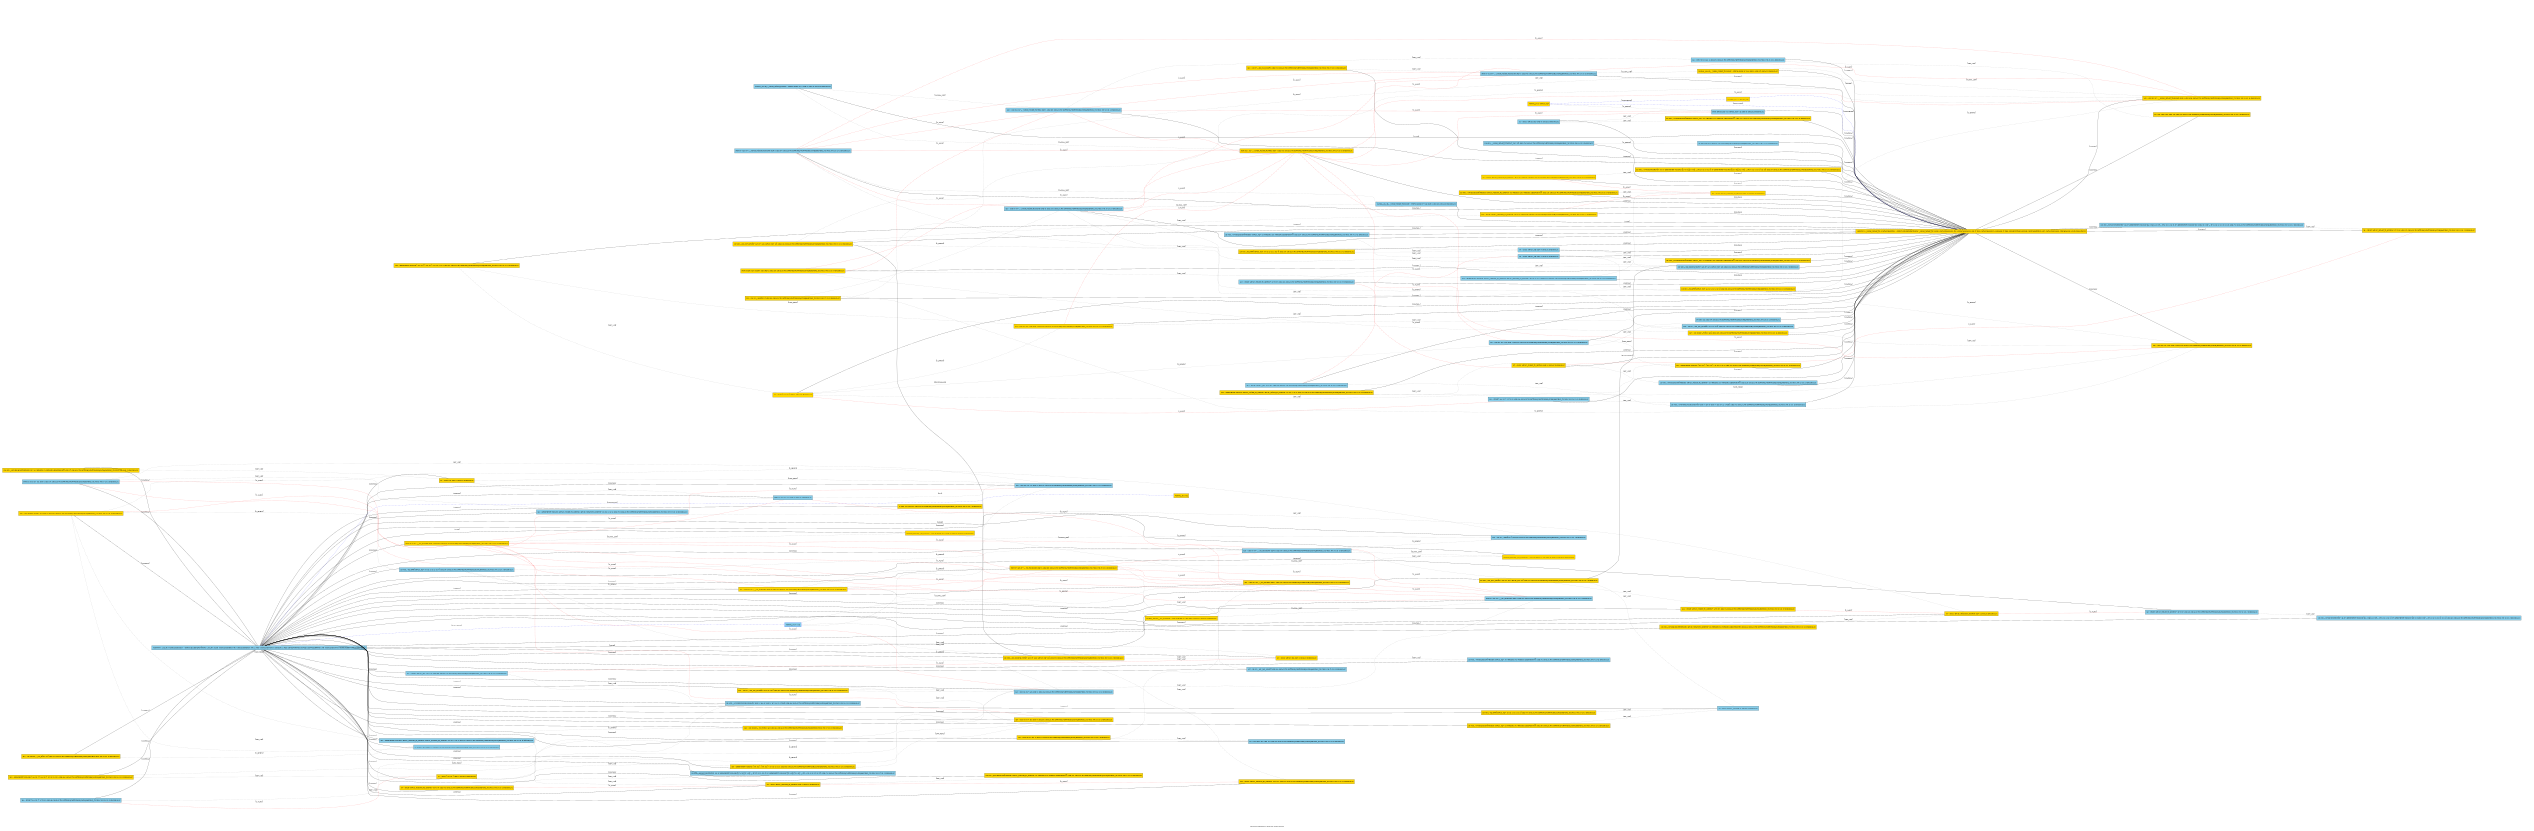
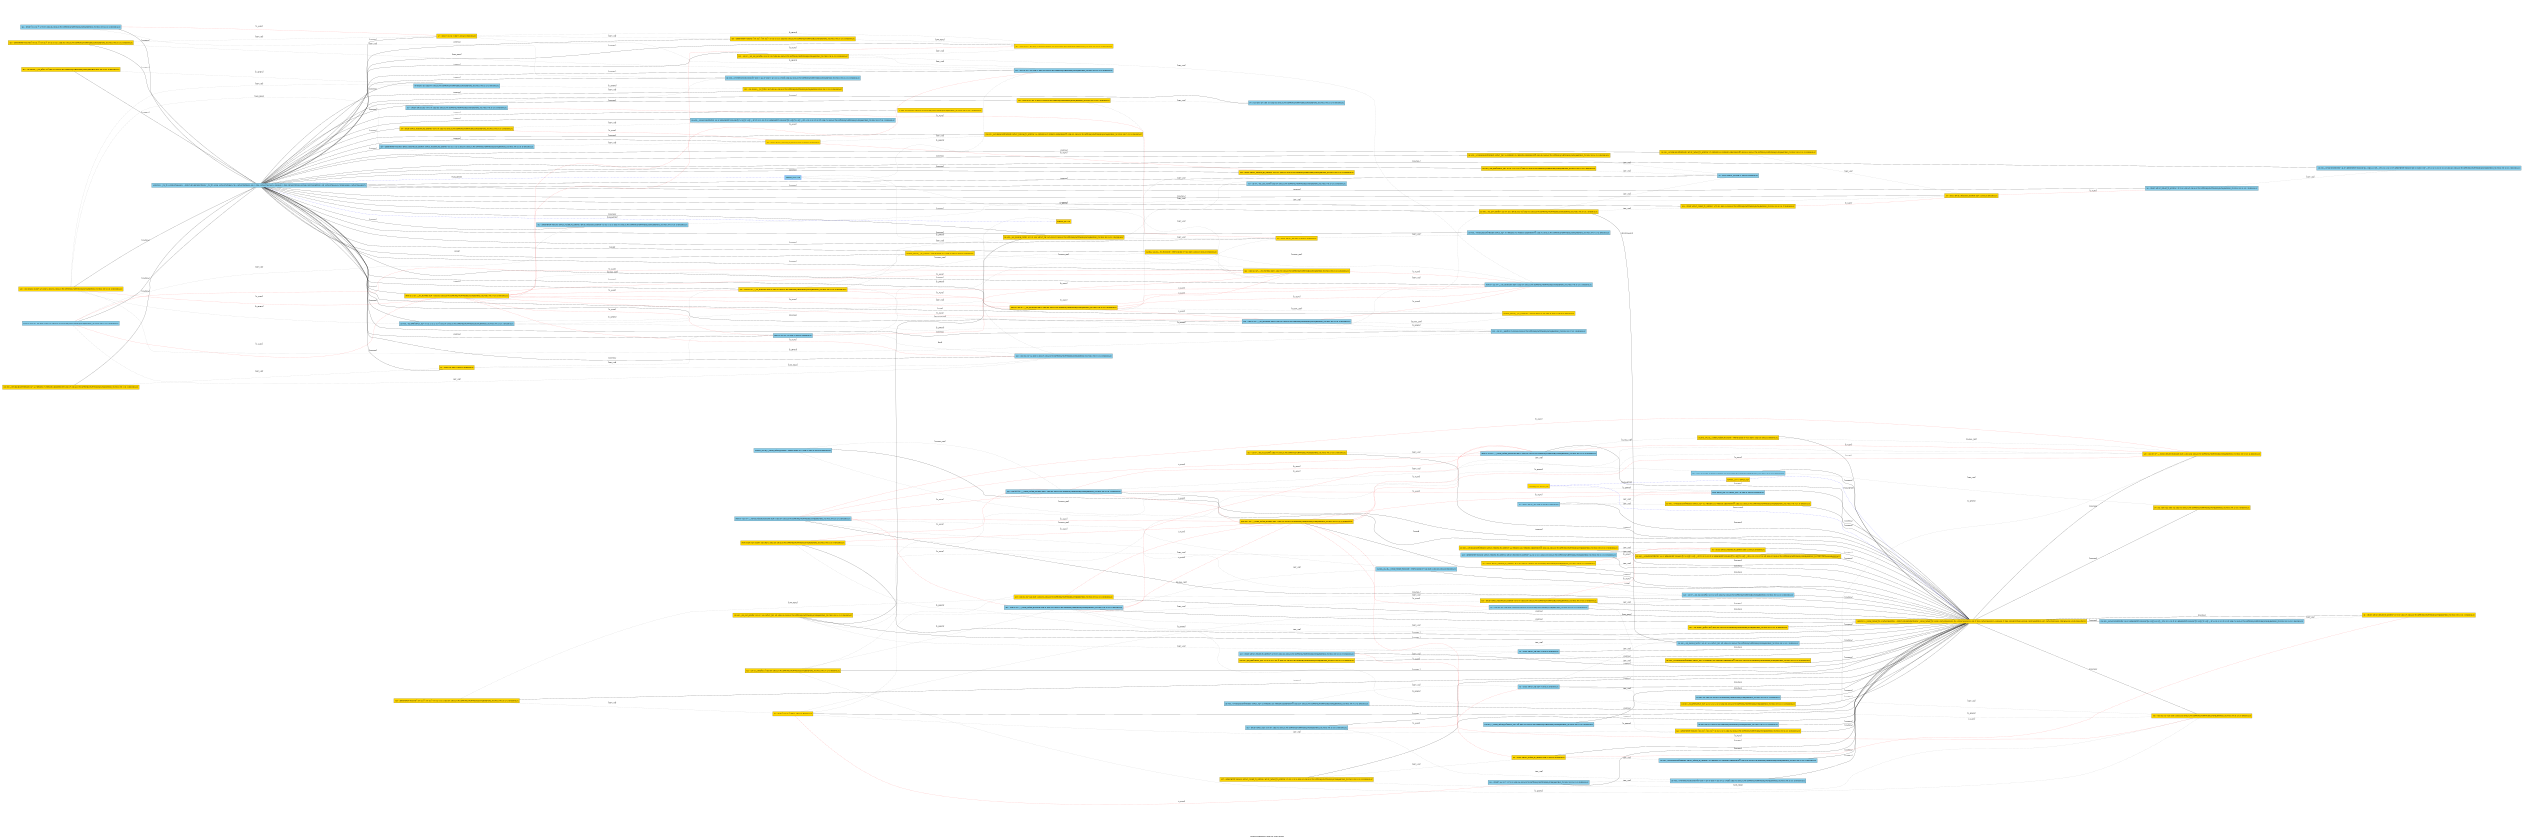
none -> (944, 287)
